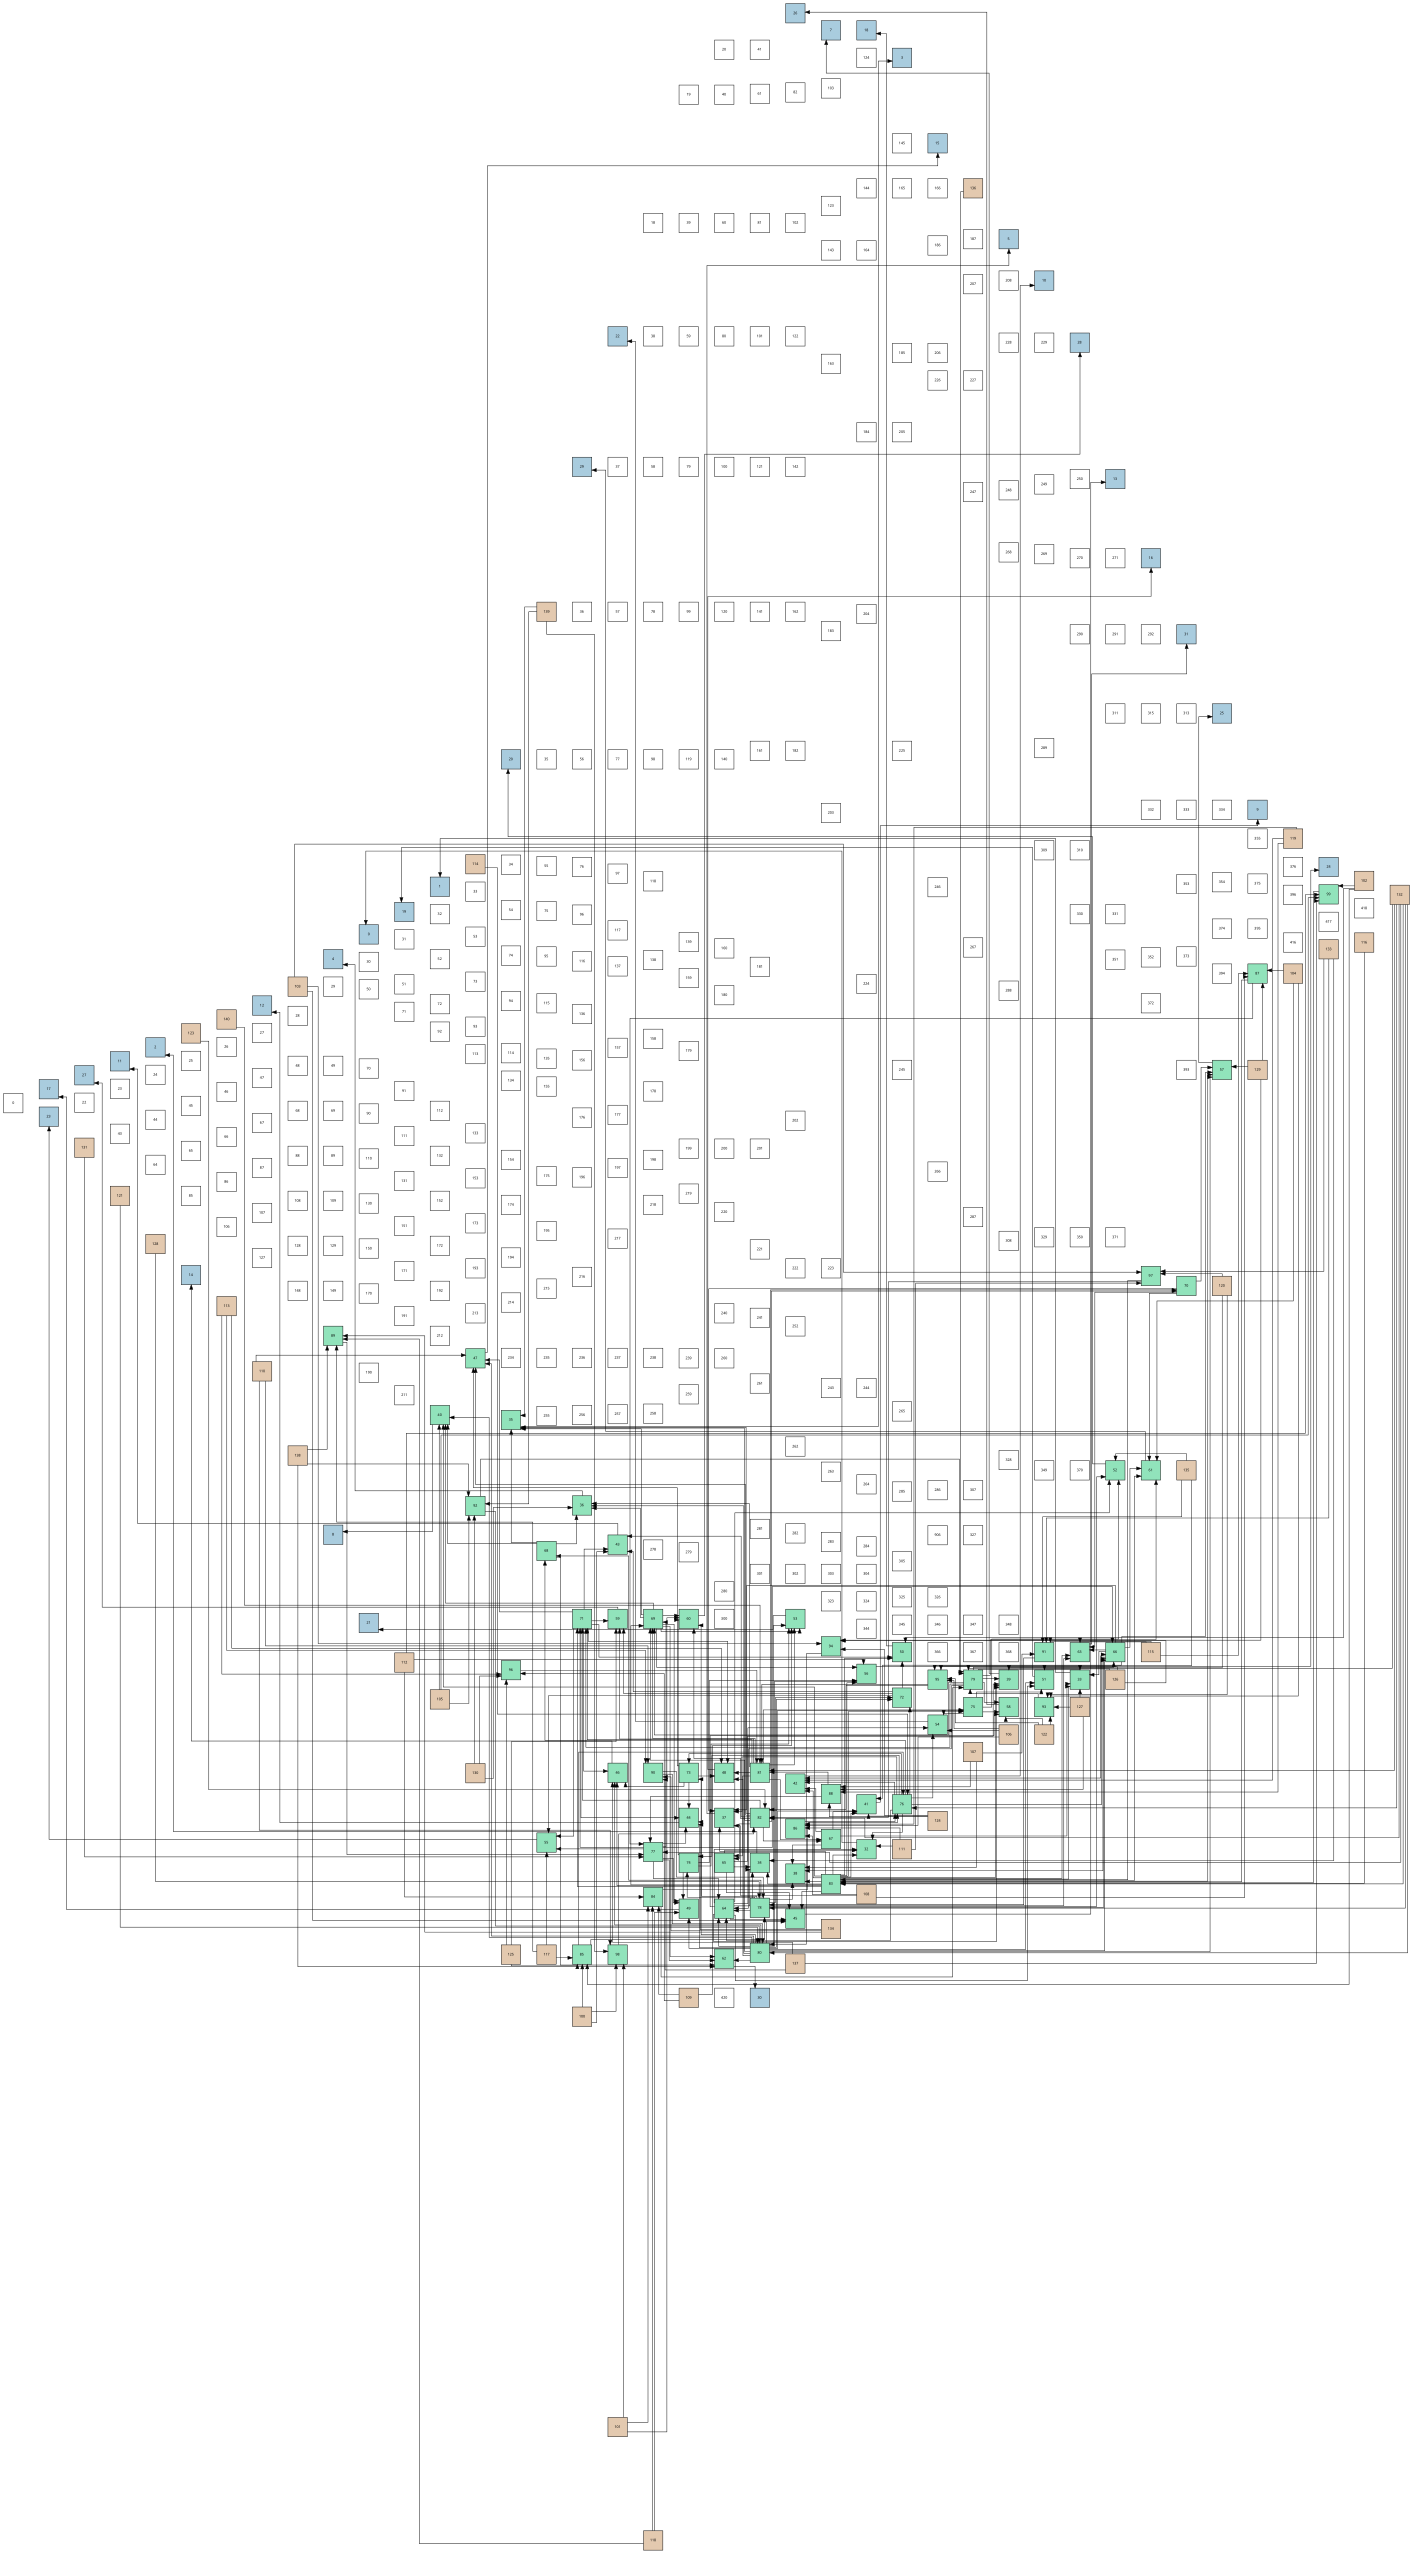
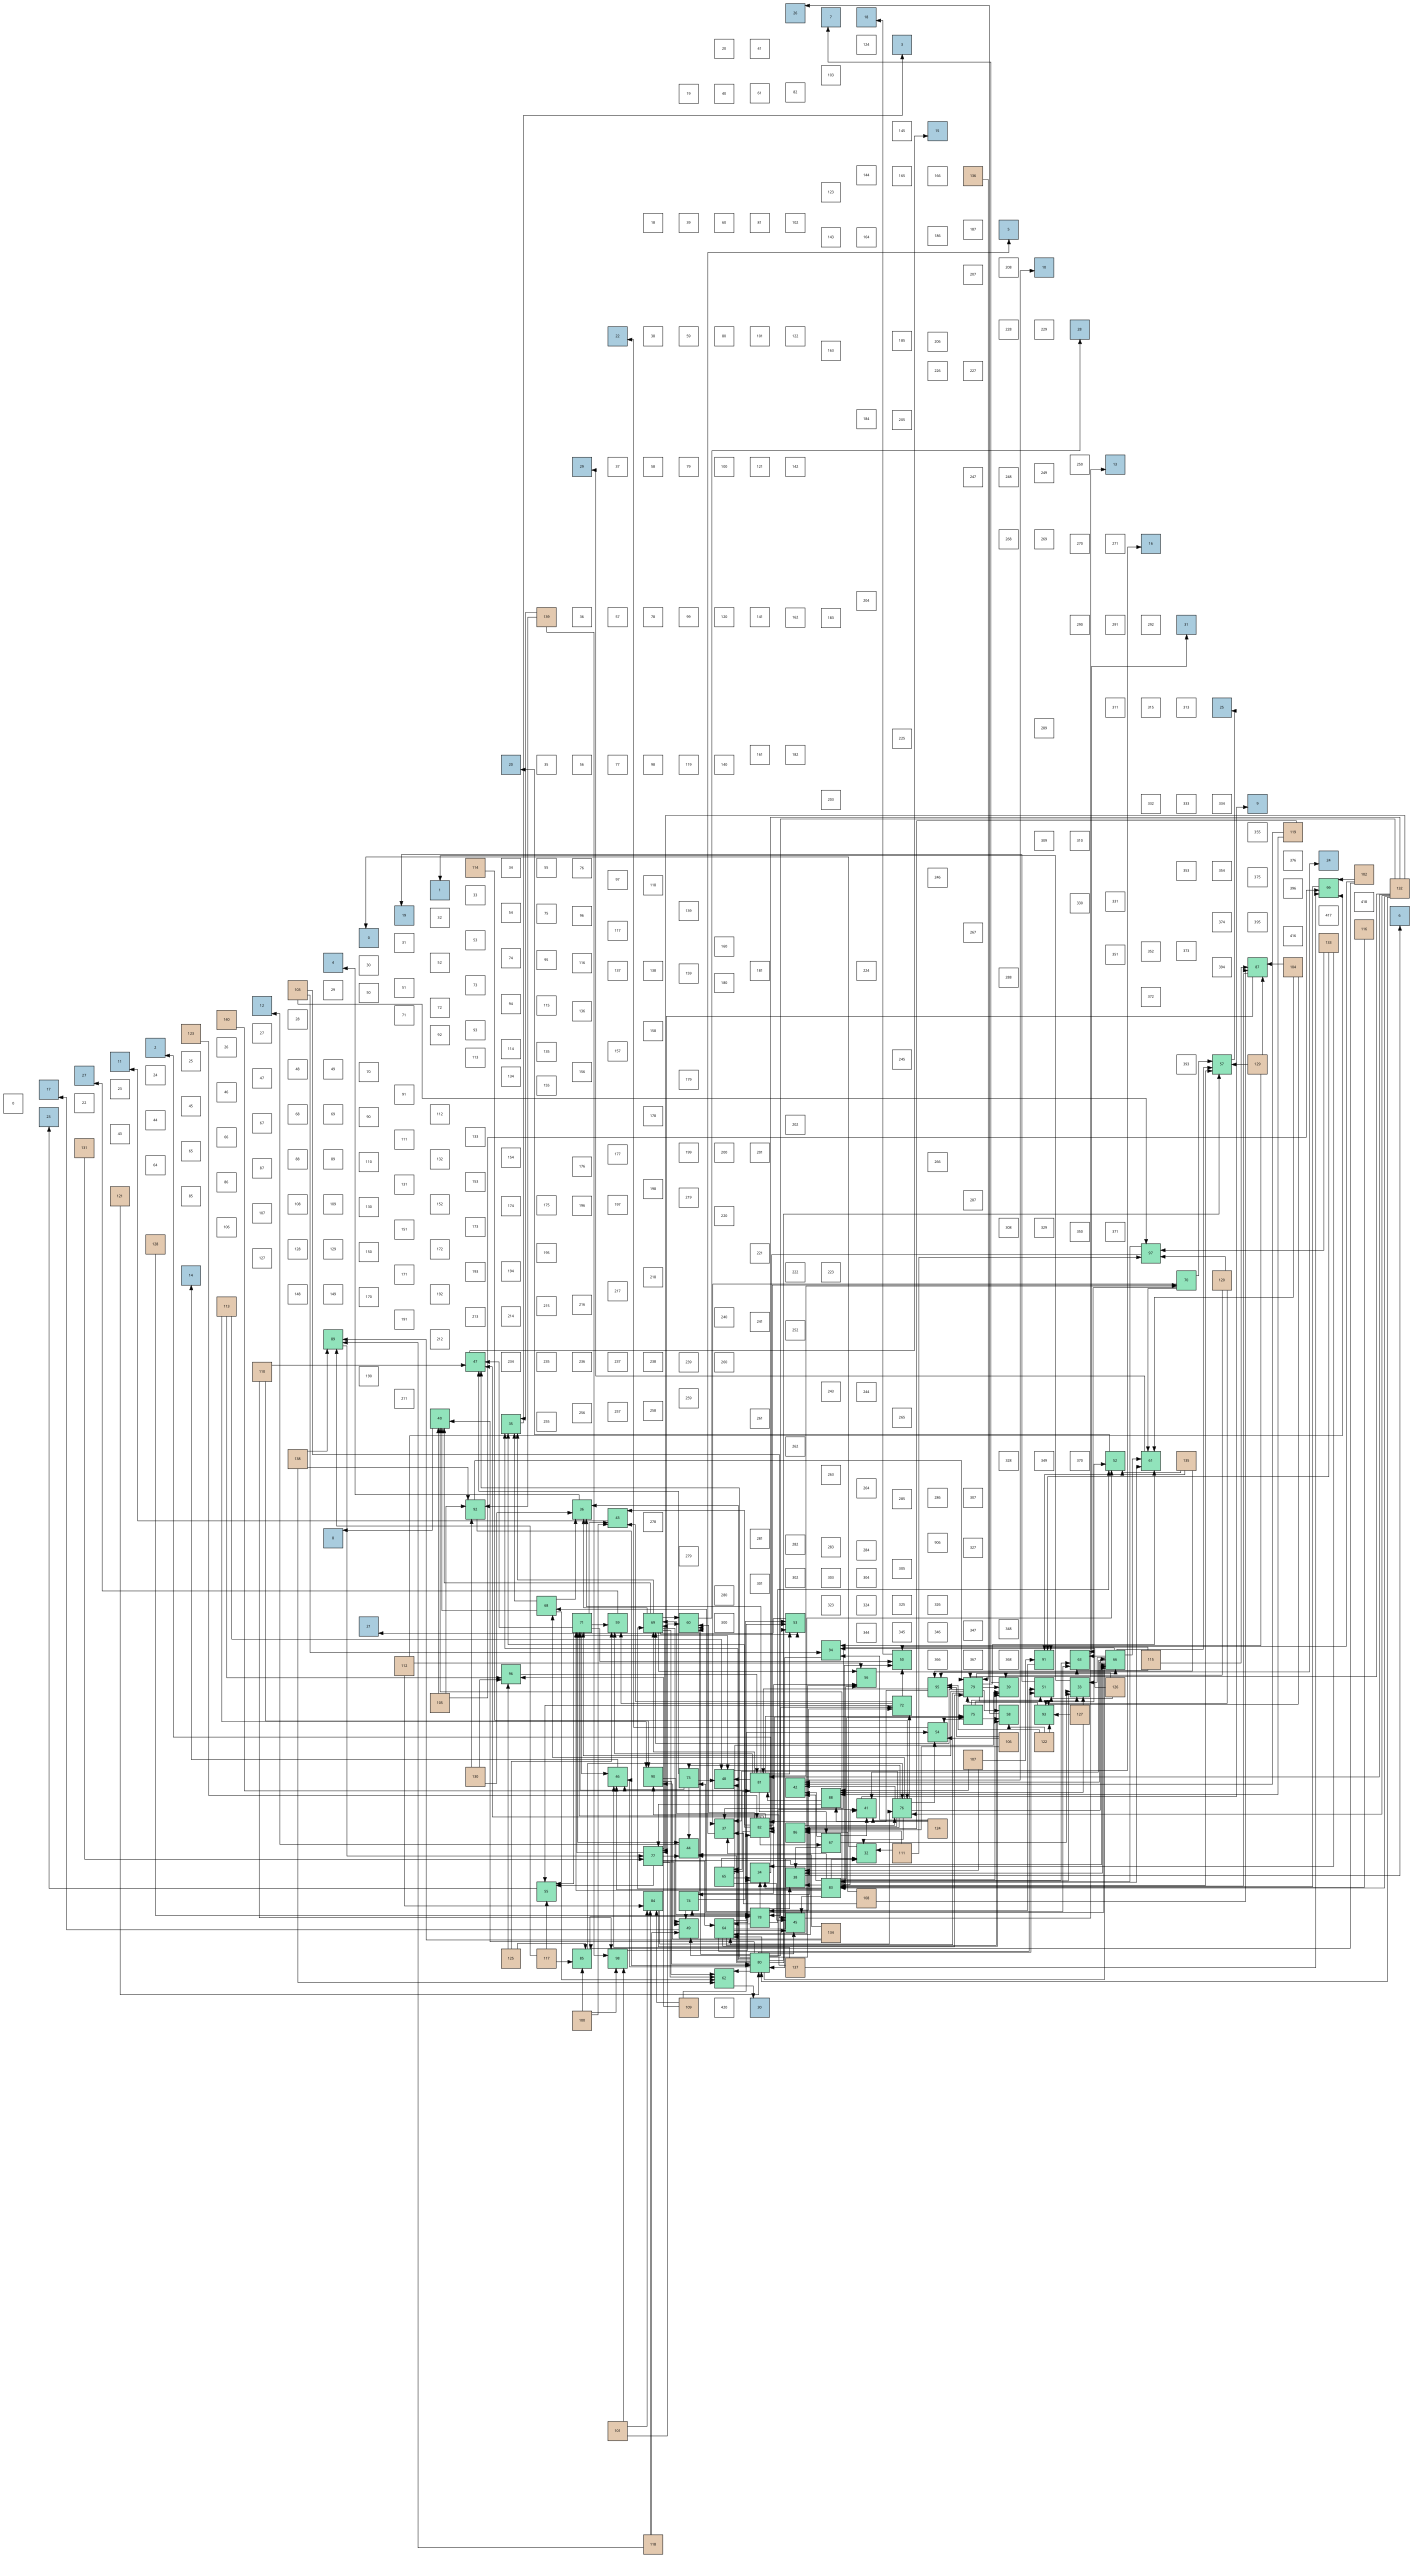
none -> (1400, 916)
